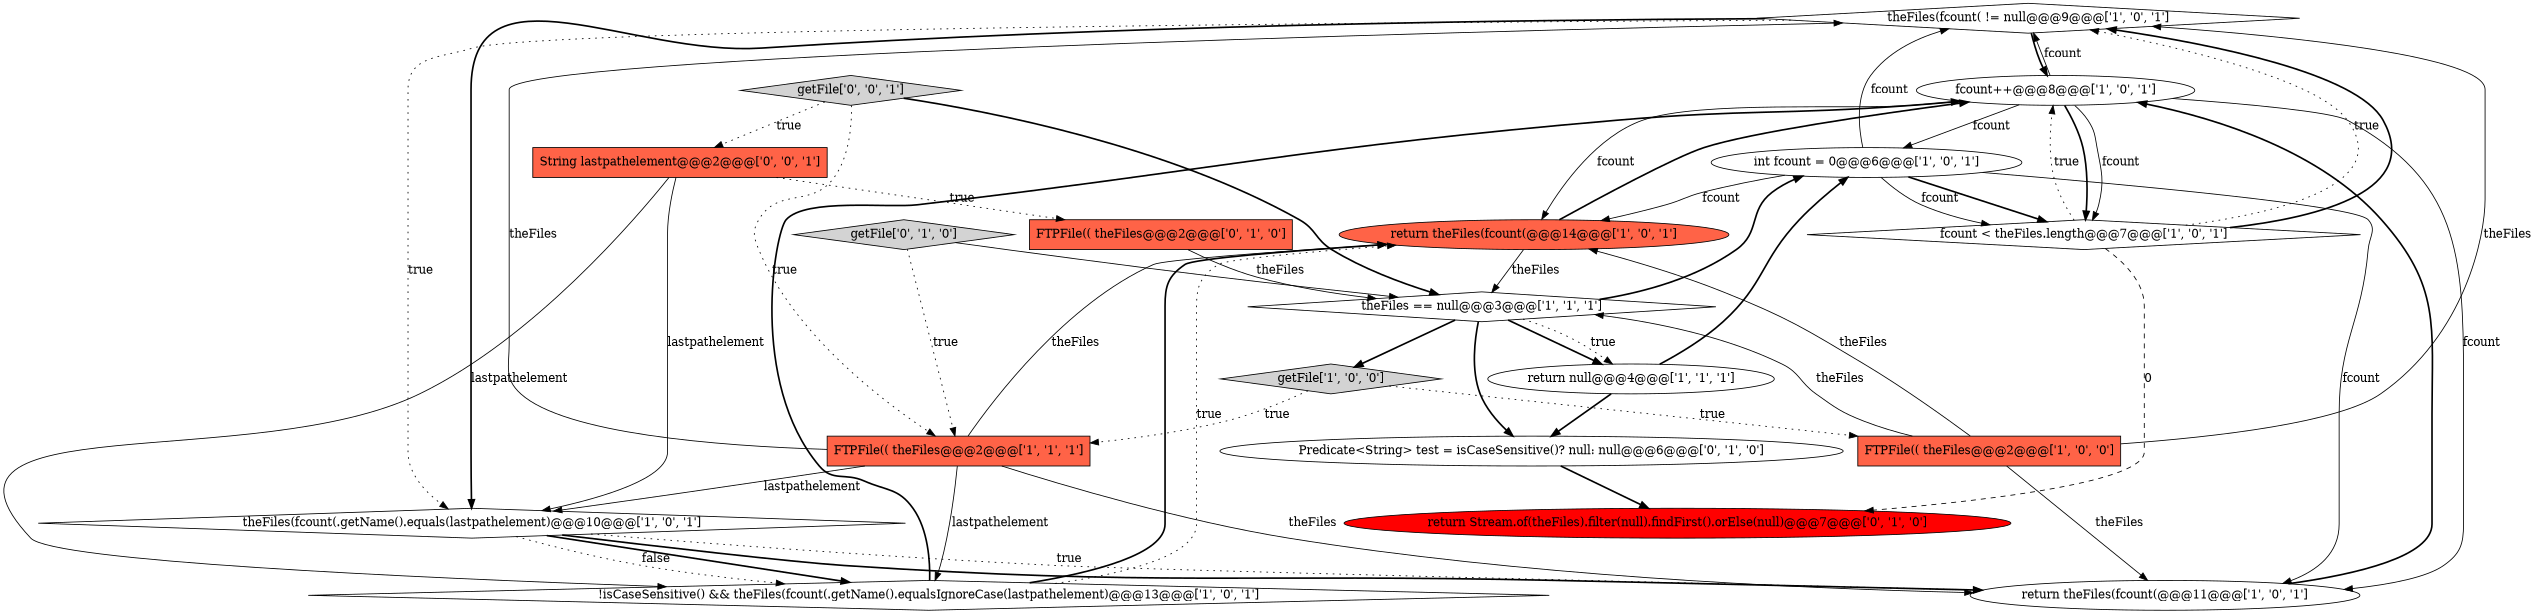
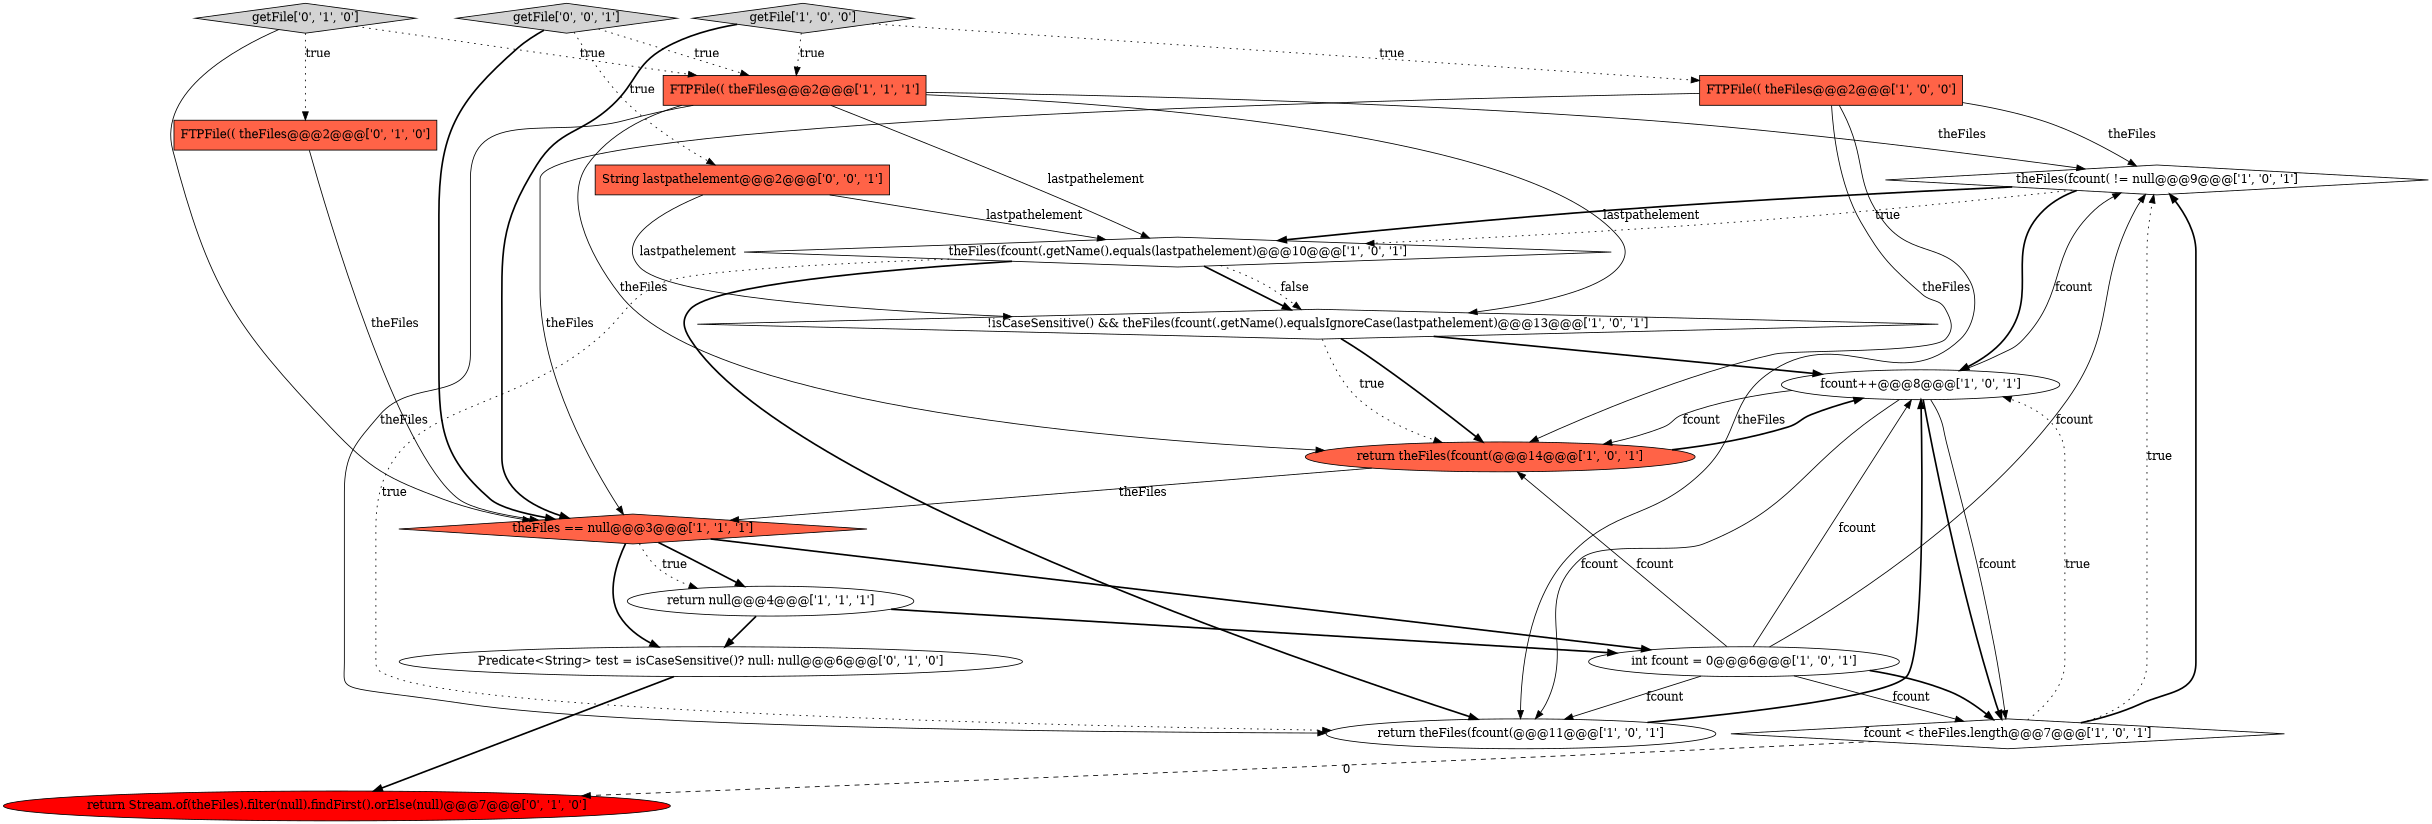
(1965, 125) -> (1830, 527)
(916, 198) -> (305, 72)
(1482, 307) -> (633, 529)
(1409, 342) -> (508, 226)
